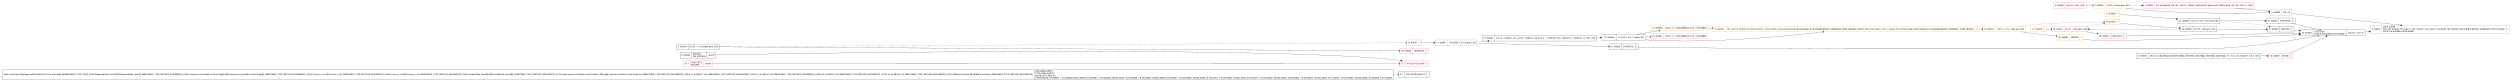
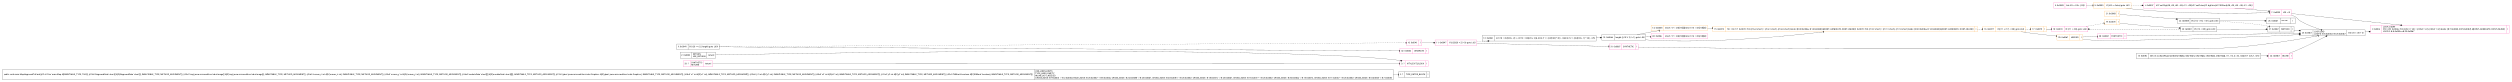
(2285, 21) -> (2285, 21)
(2061, 23) -> (2028, 29)
(2306, 27) -> (2306, 24)
(2091, 33) -> (2090, 37)
(1631, 37) -> (1630, 37)
(1624, 47) -> (1624, 47)
(1415, 74) -> (1415, 74)
